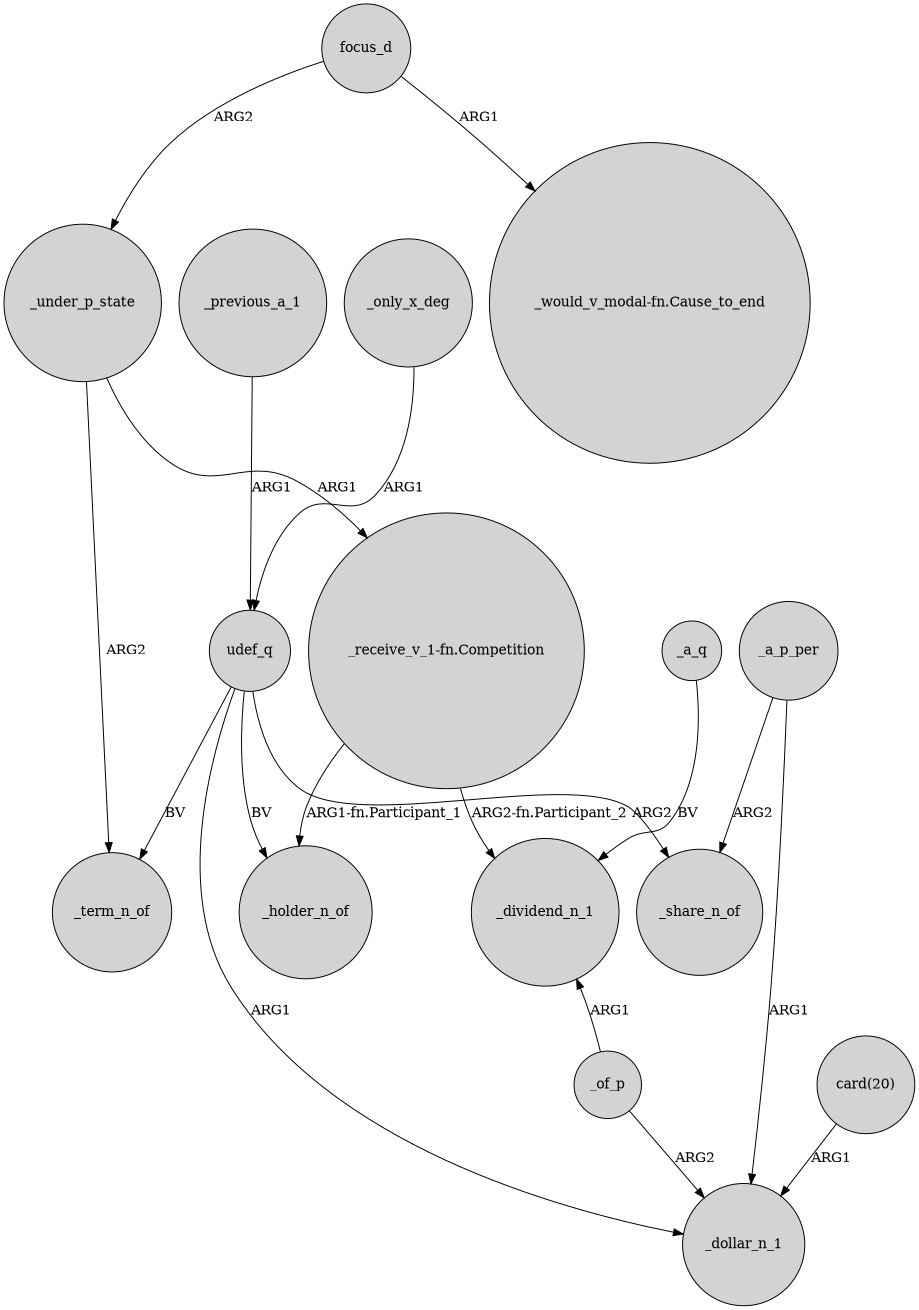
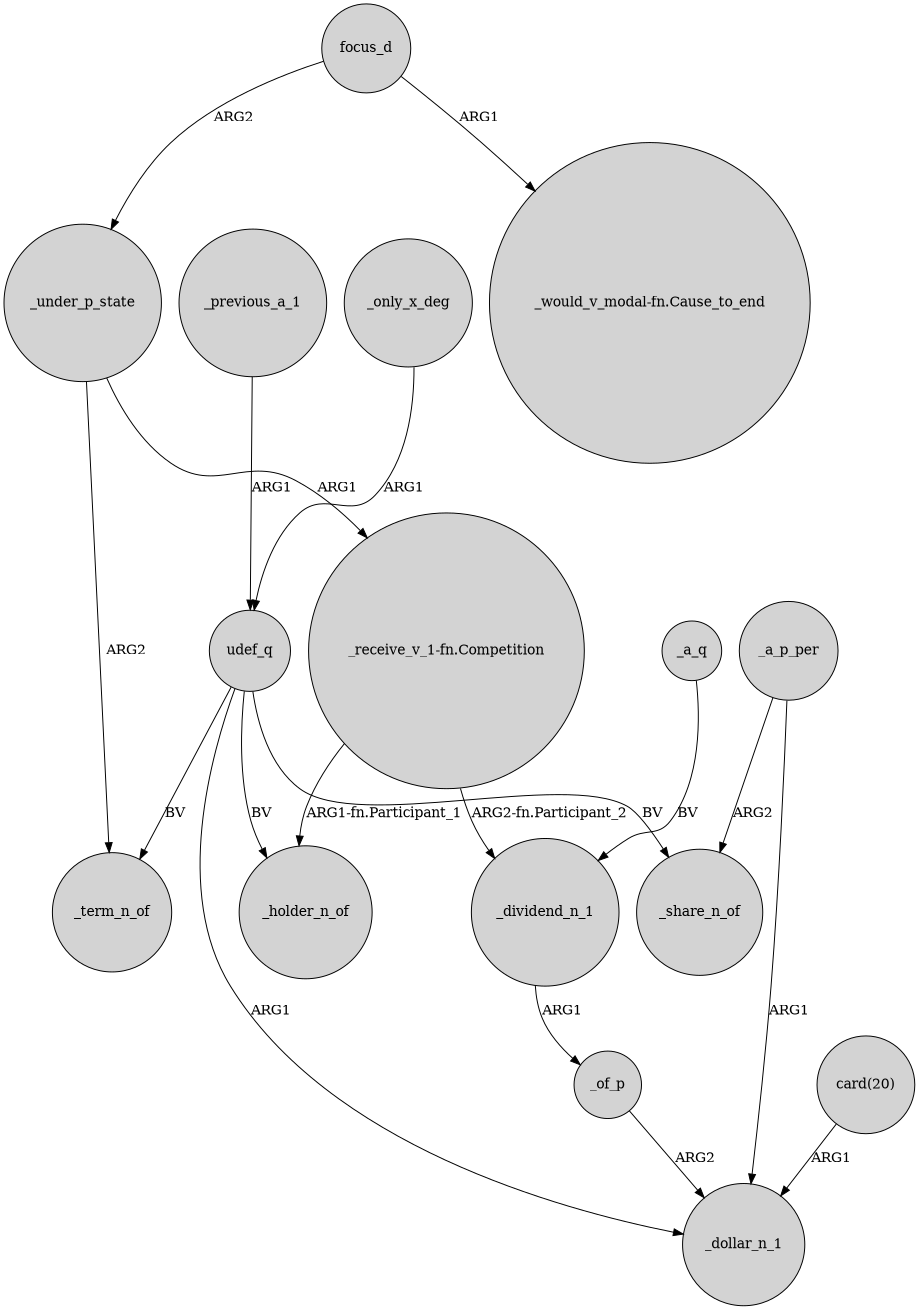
(652, 814) -> (652, 814)
(592, 1020) -> (546, 1026)
